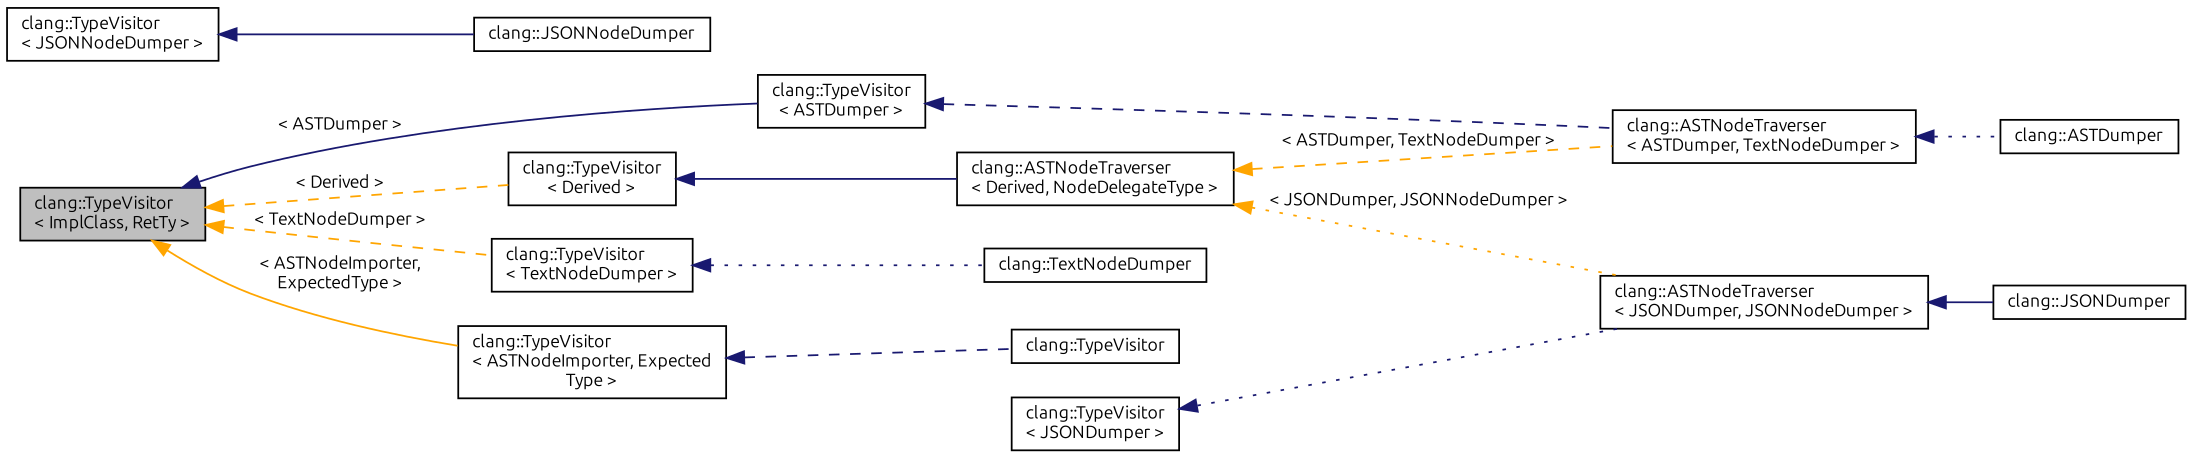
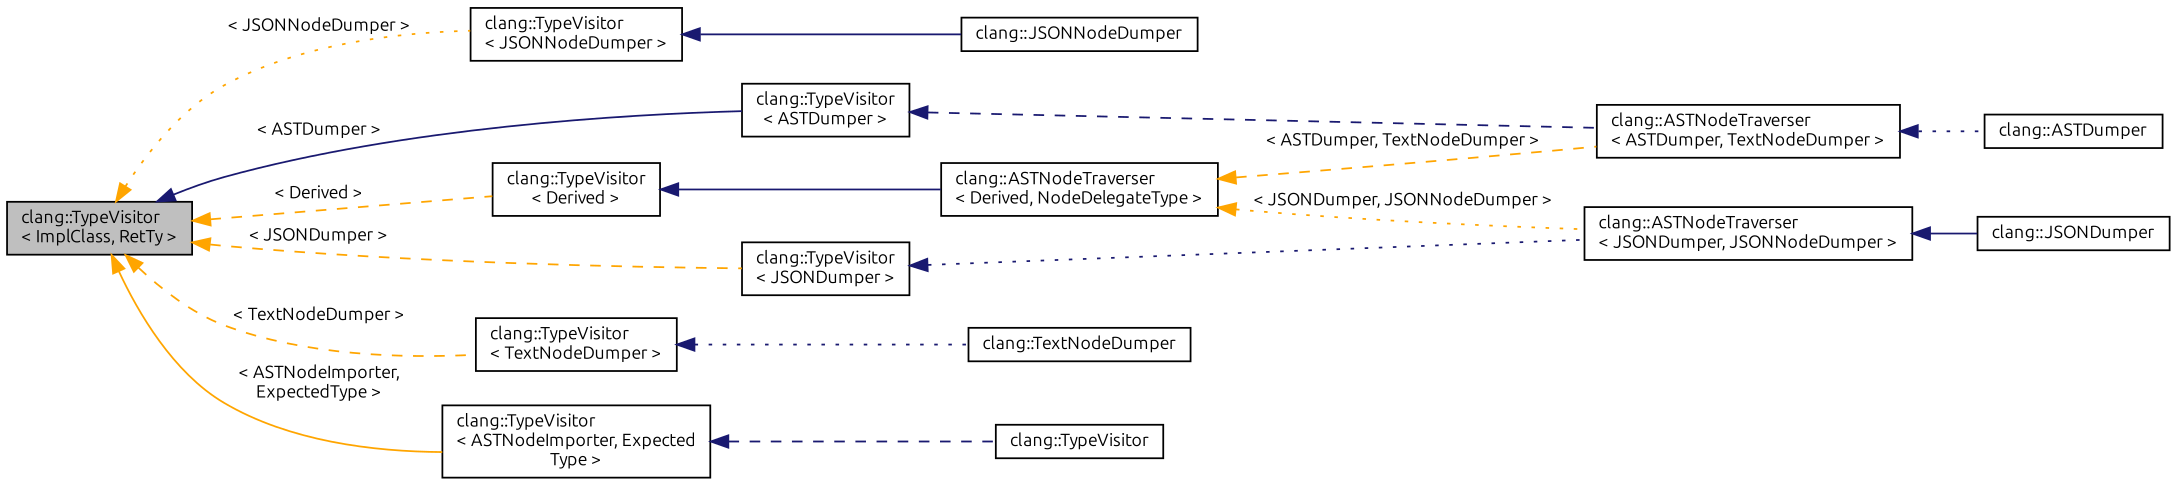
none -> (275, 63)
none -> (476, 262)
